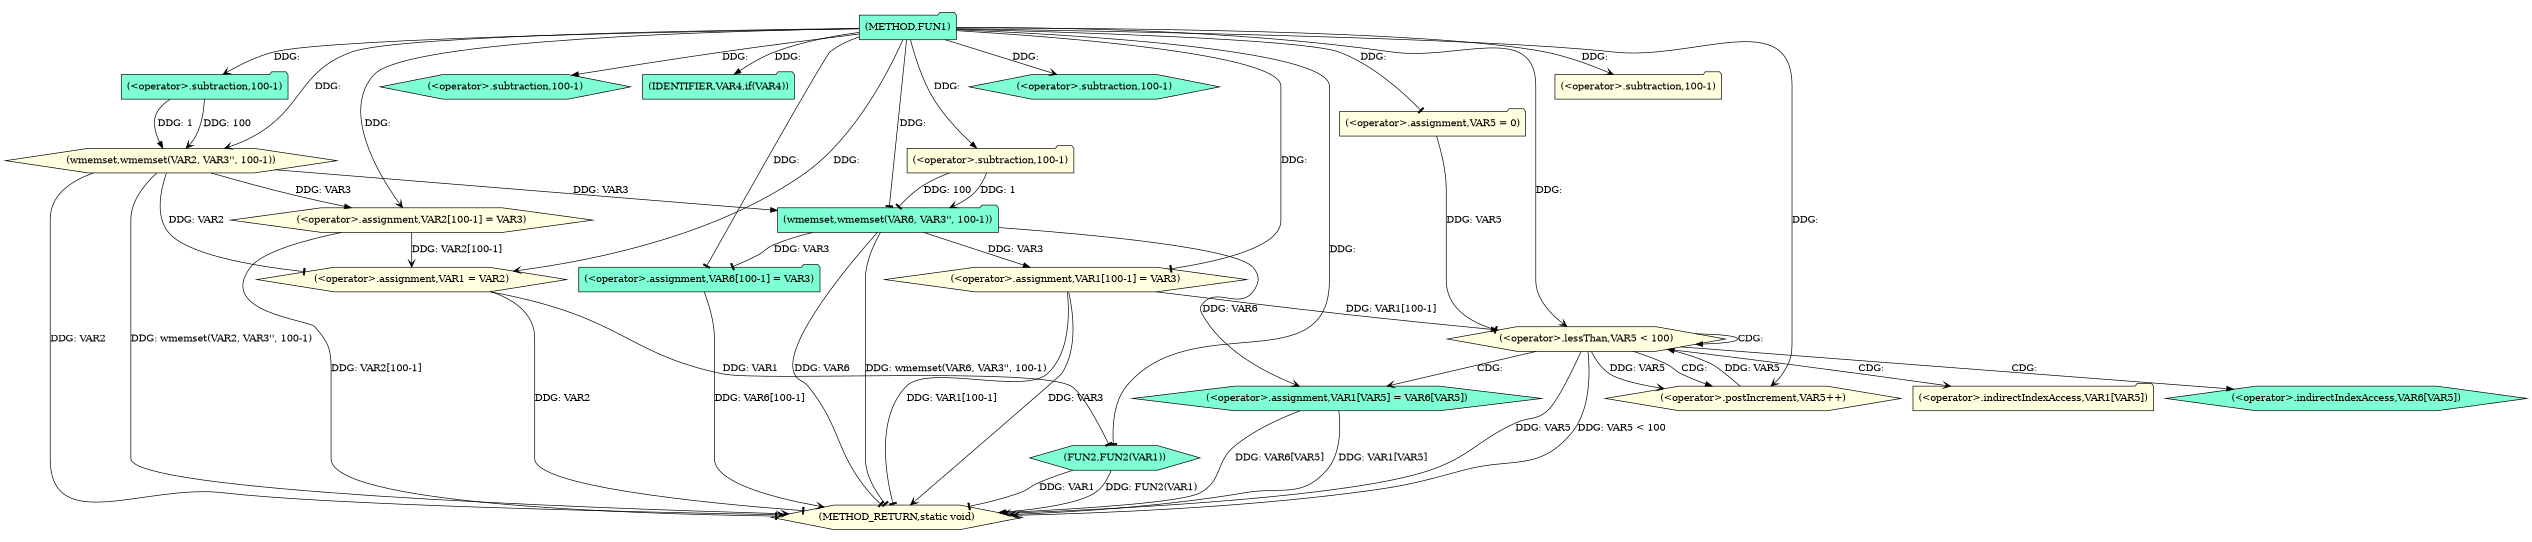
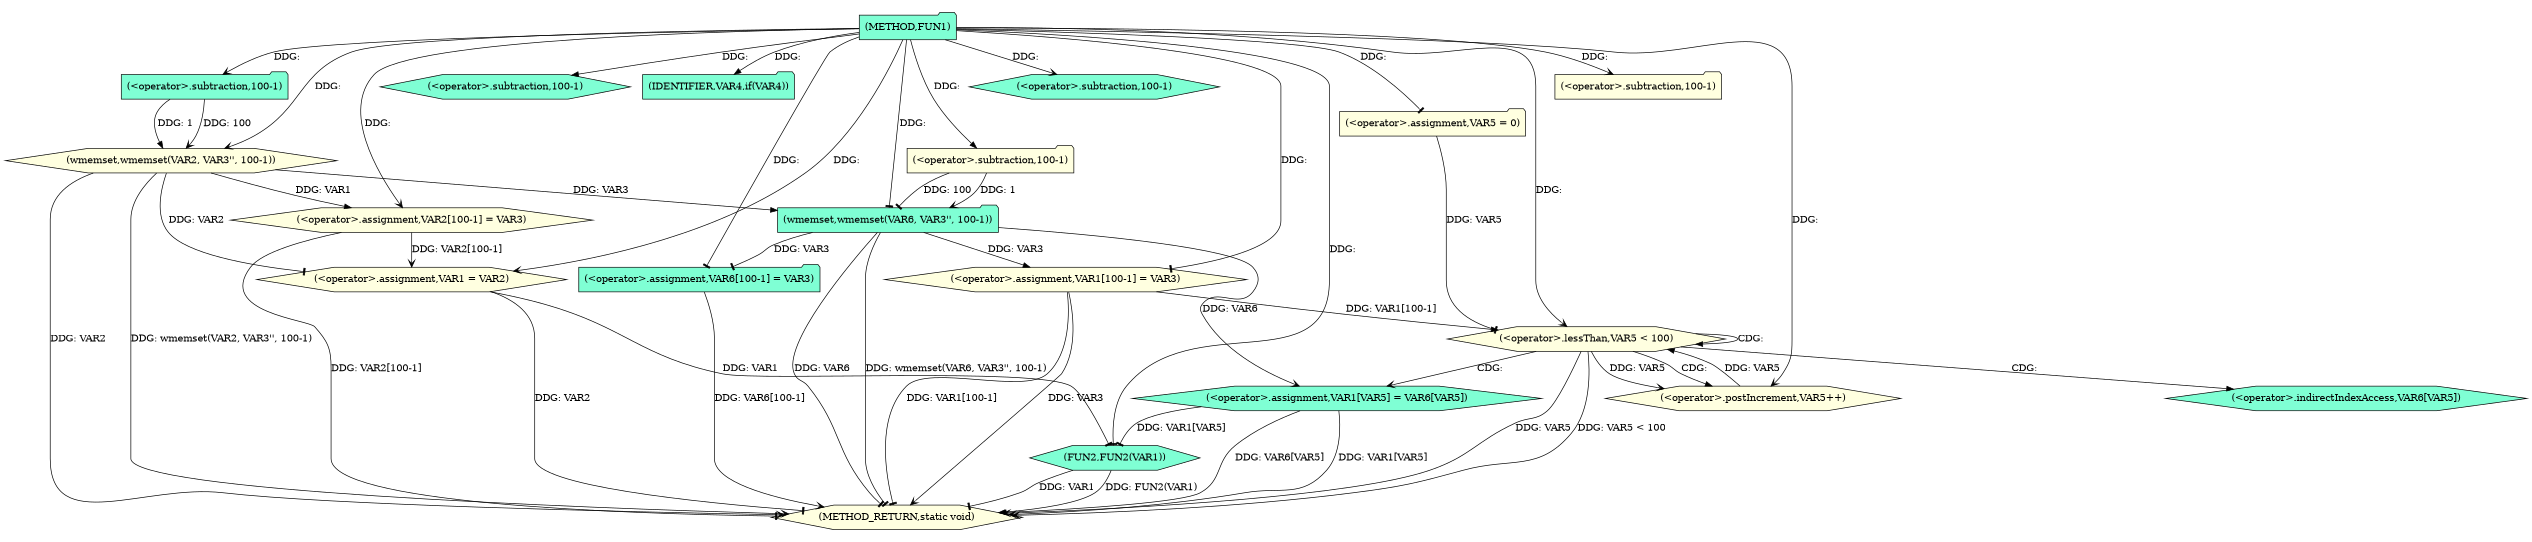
(324, 190) -> (324, 190)
(2033, 398) -> none
none -> (1156, 415)
